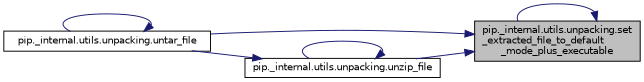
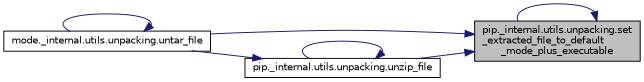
(107, 41) -> (107, 41)
